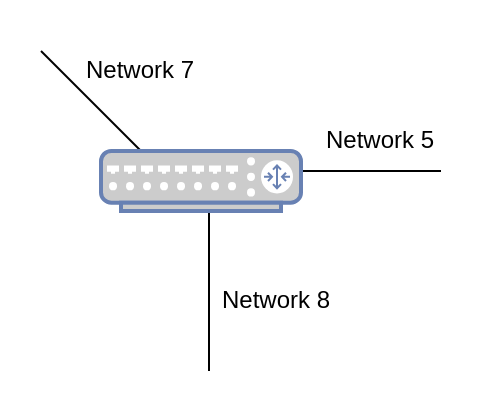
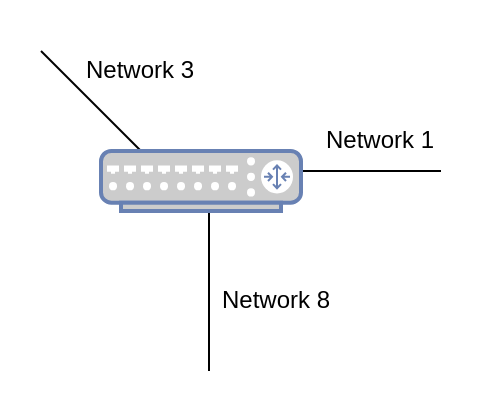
(141, 71) -> (141, 71)
(381, 141) -> (381, 141)
